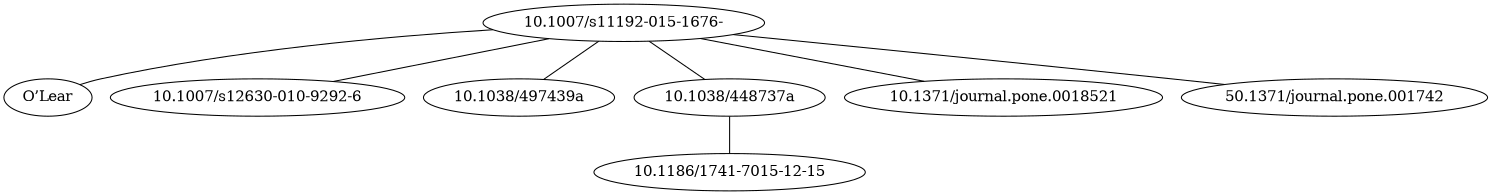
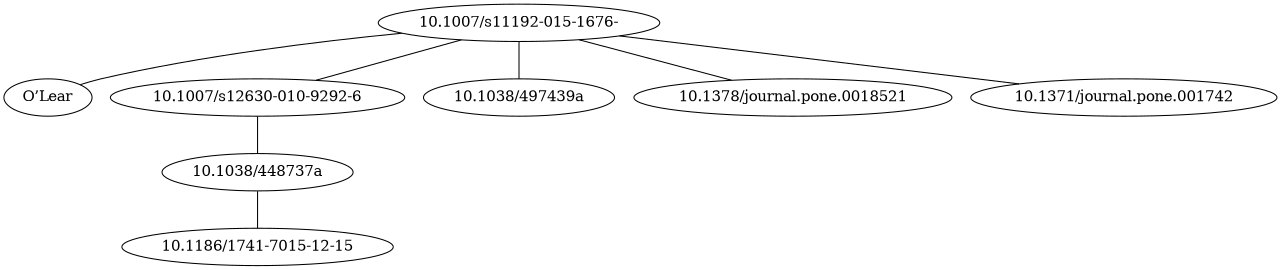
(677, 60) -> (258, 135)
(1004, 98) -> (793, 98)
(1334, 98) -> (1124, 98)
